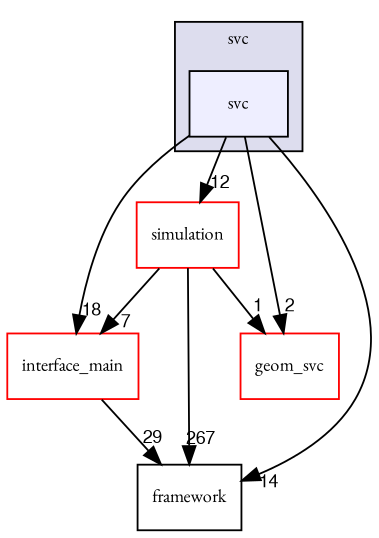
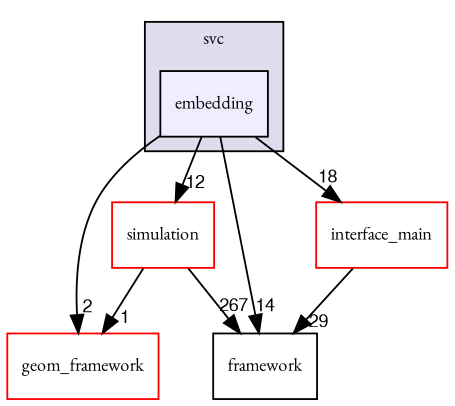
(239, 104) -> (214, 104)
(136, 294) -> none
(290, 366) -> (83, 366)
